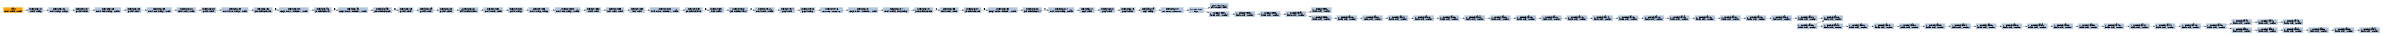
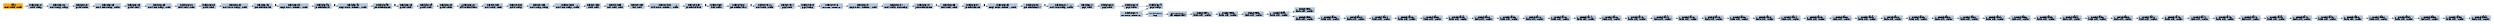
(1158, 10) -> (1143, 10)
(1206, 12) -> (1189, 14)
(1819, 22) -> (1828, 18)
(2228, 28) -> (2339, 18)
